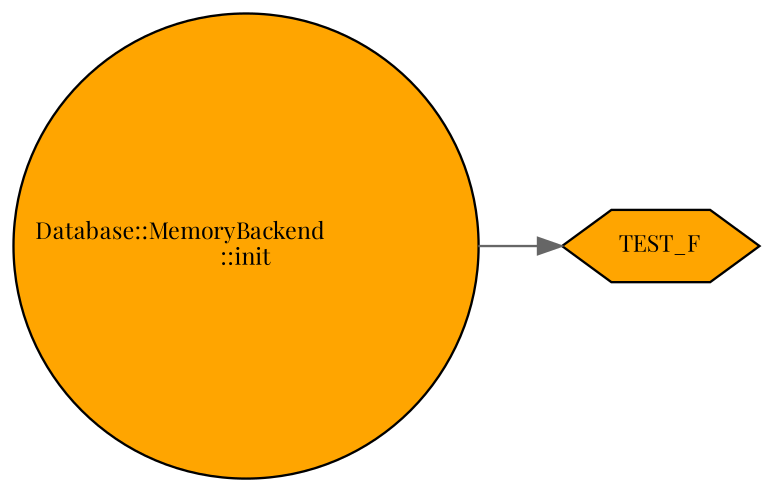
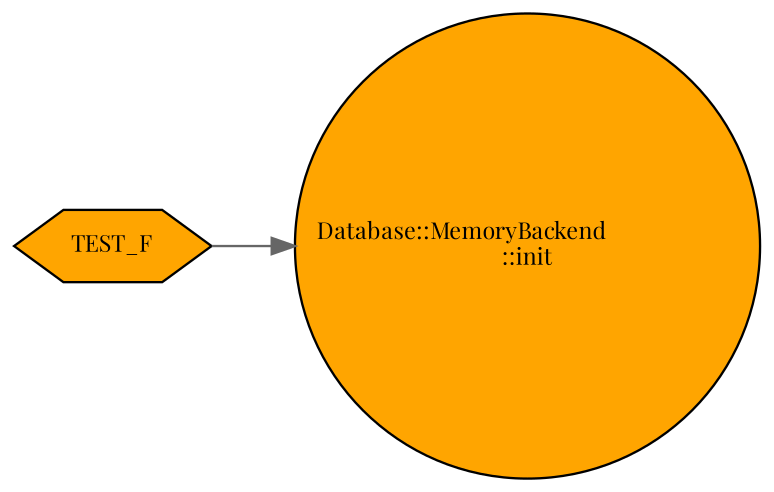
(508, 246) -> (242, 246)
